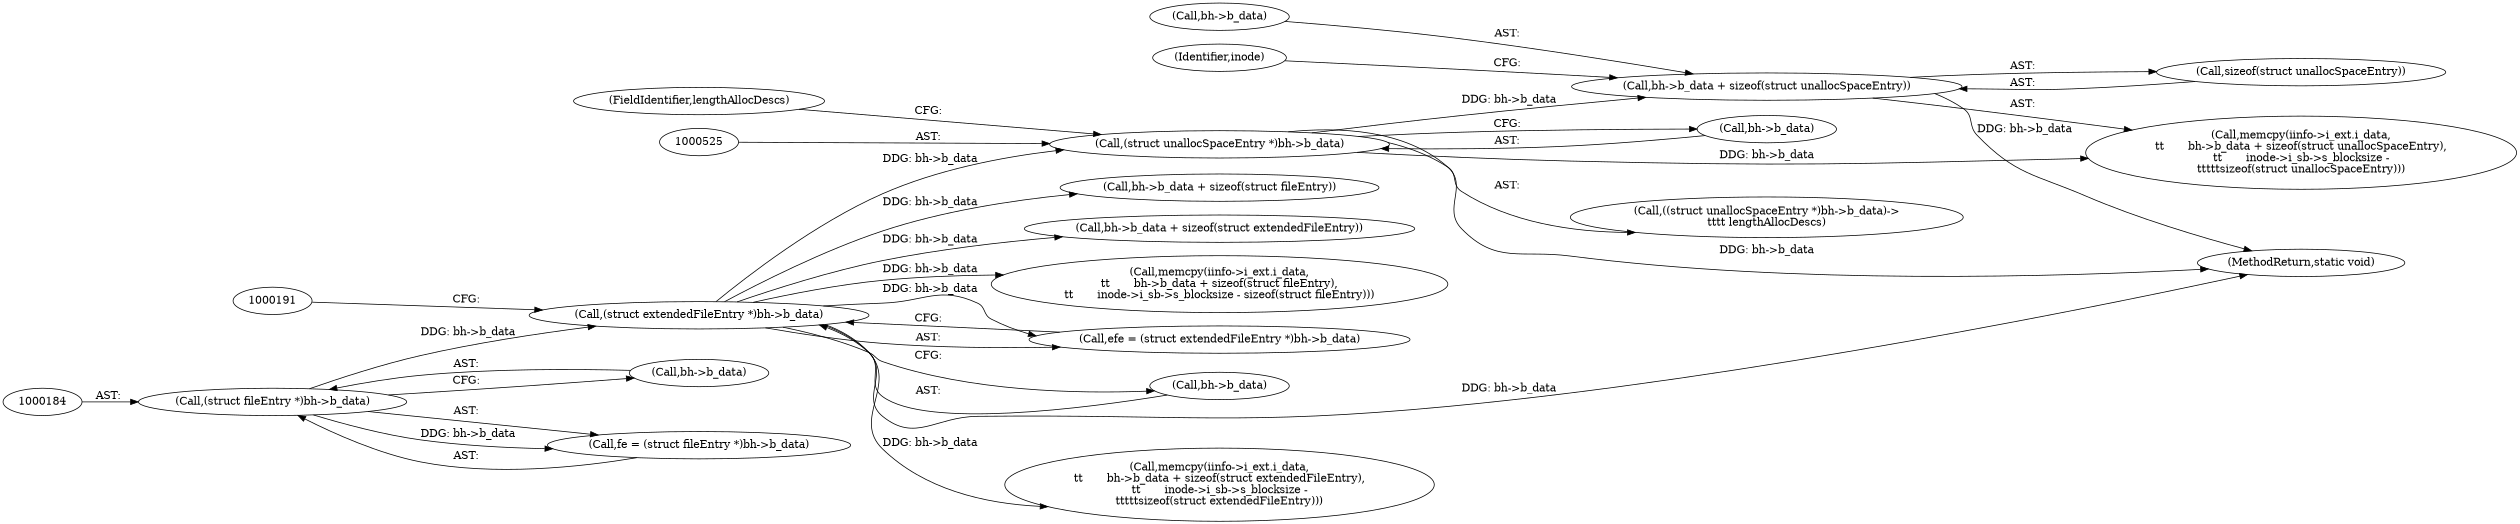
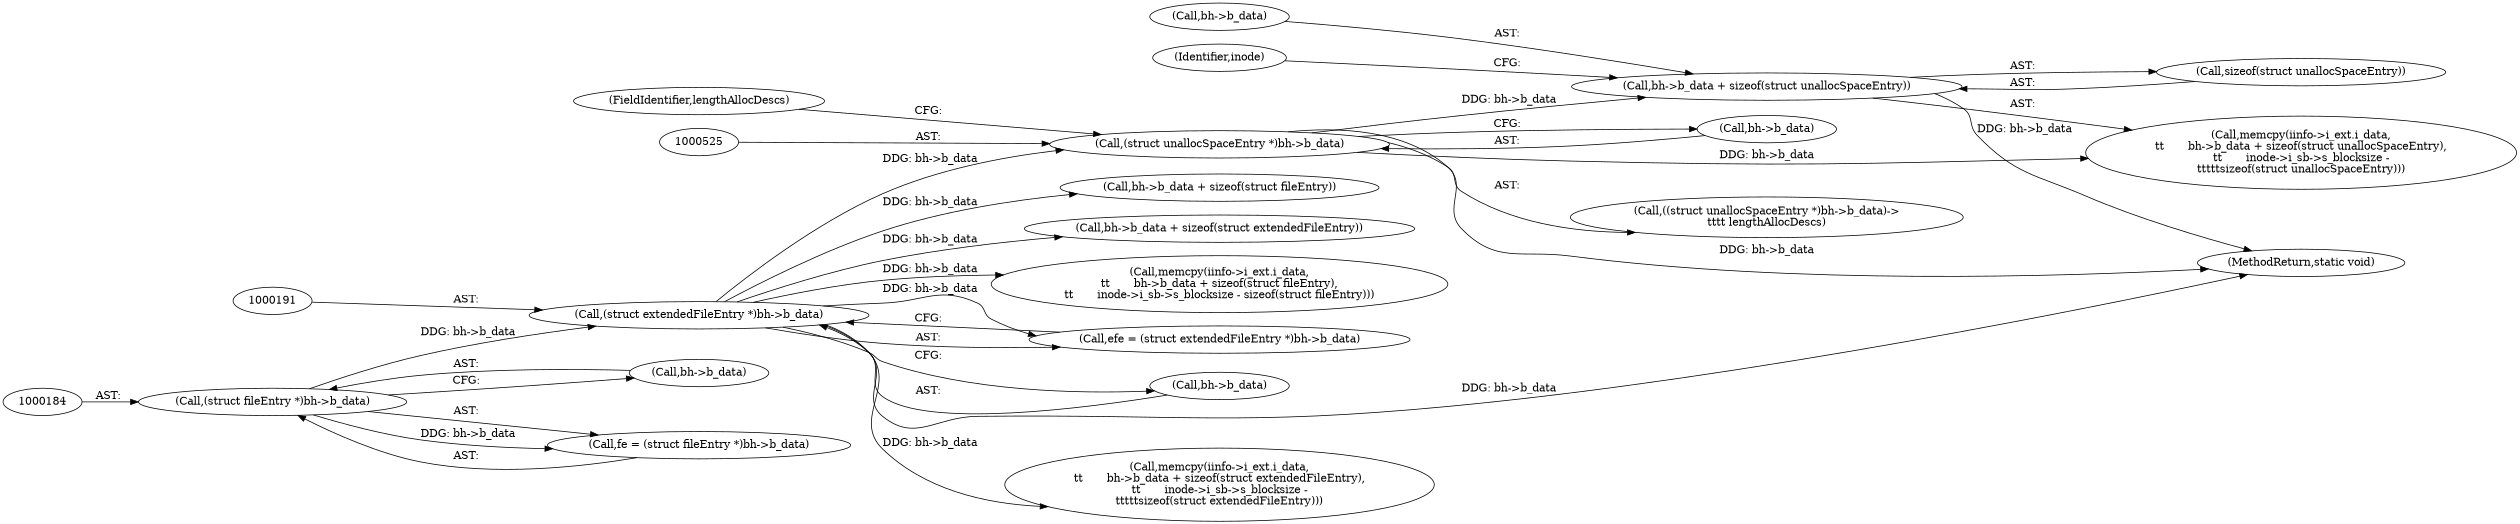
(468, 300) -> (468, 300)
